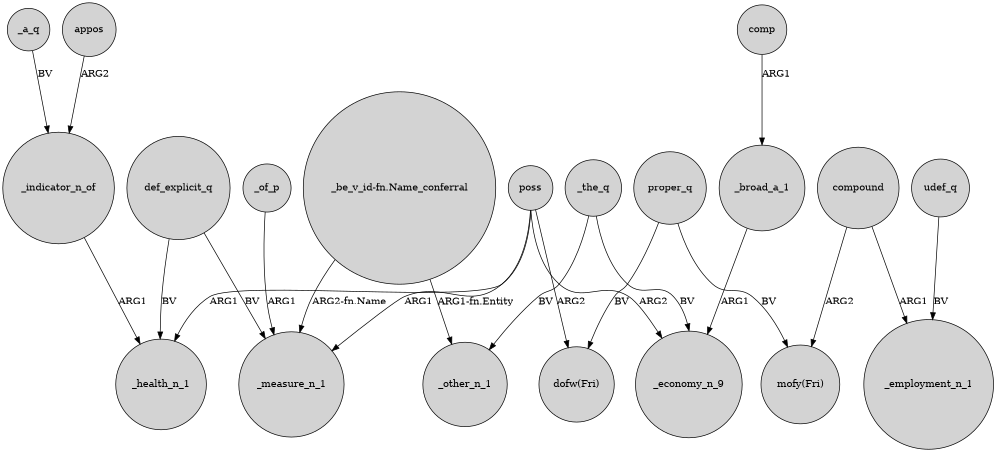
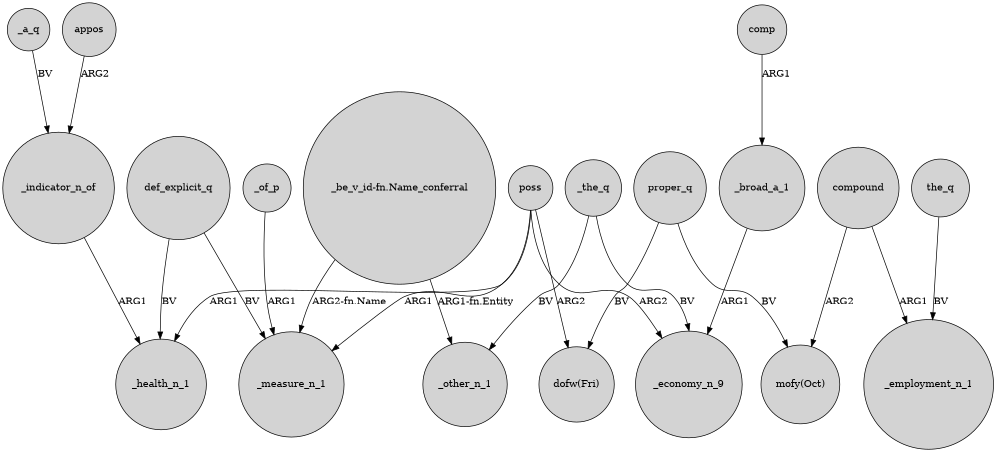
(941, 188) -> (941, 188)
(800, 384) -> (800, 384)
